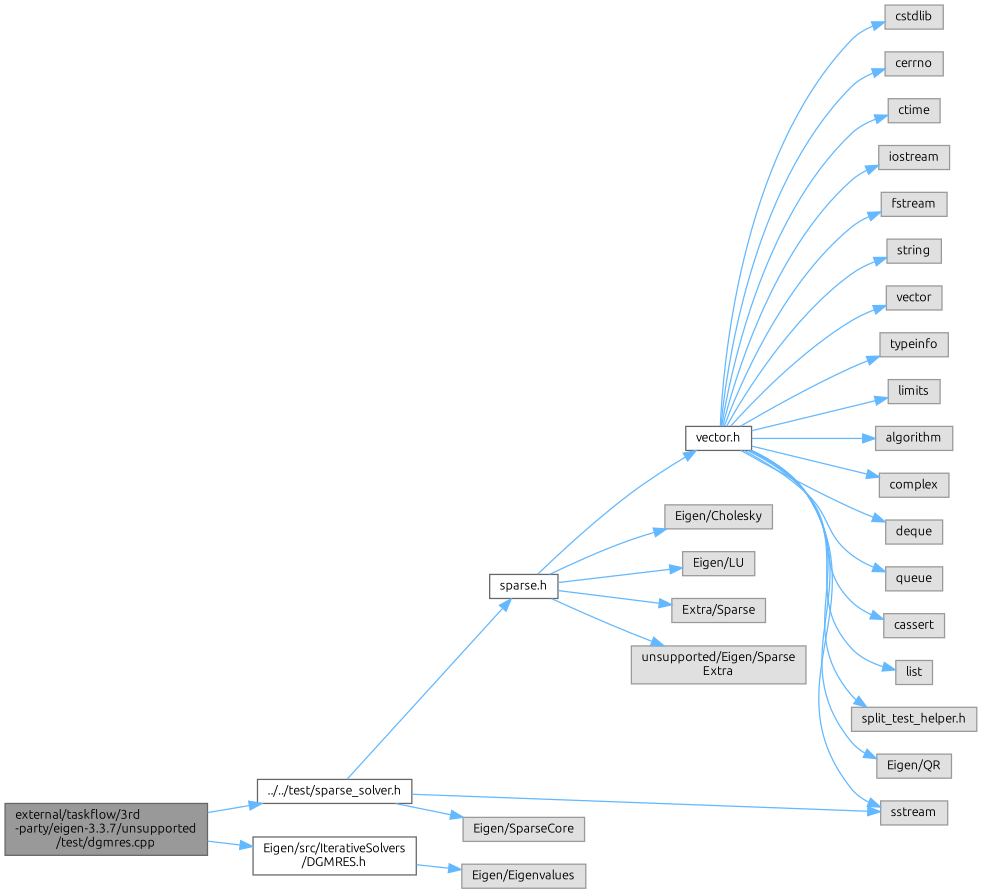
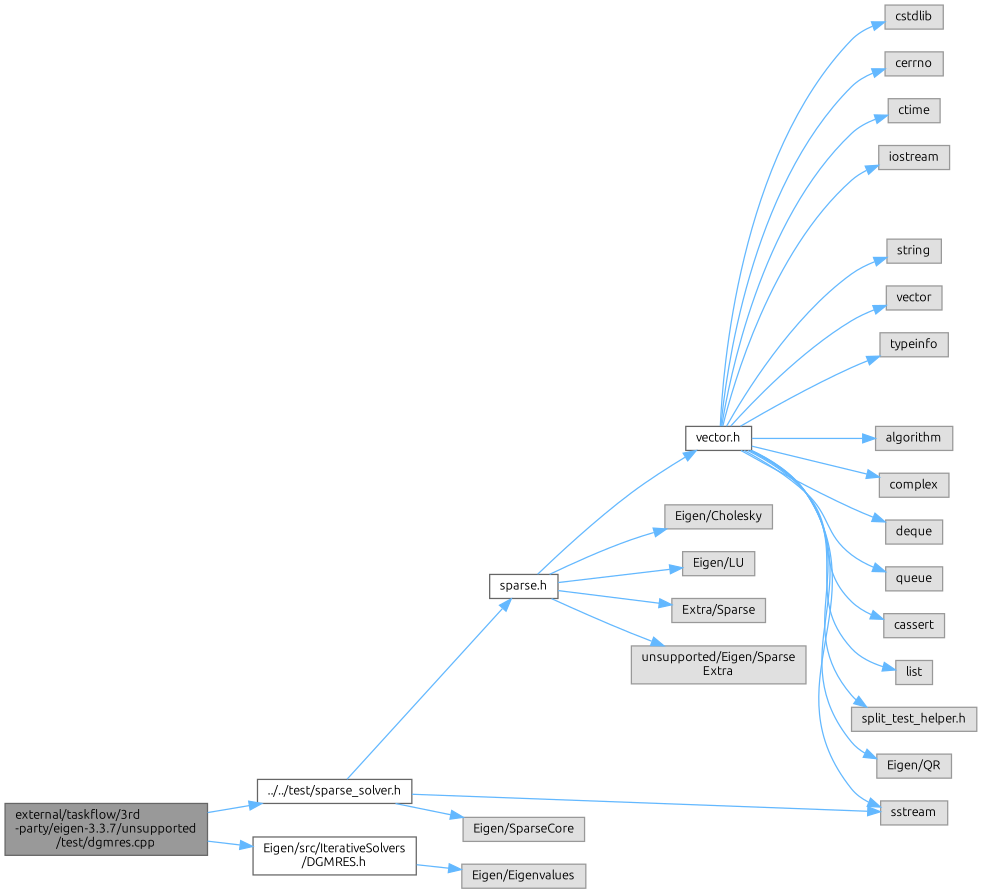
(914, 204) -> none
(914, 392) -> none
